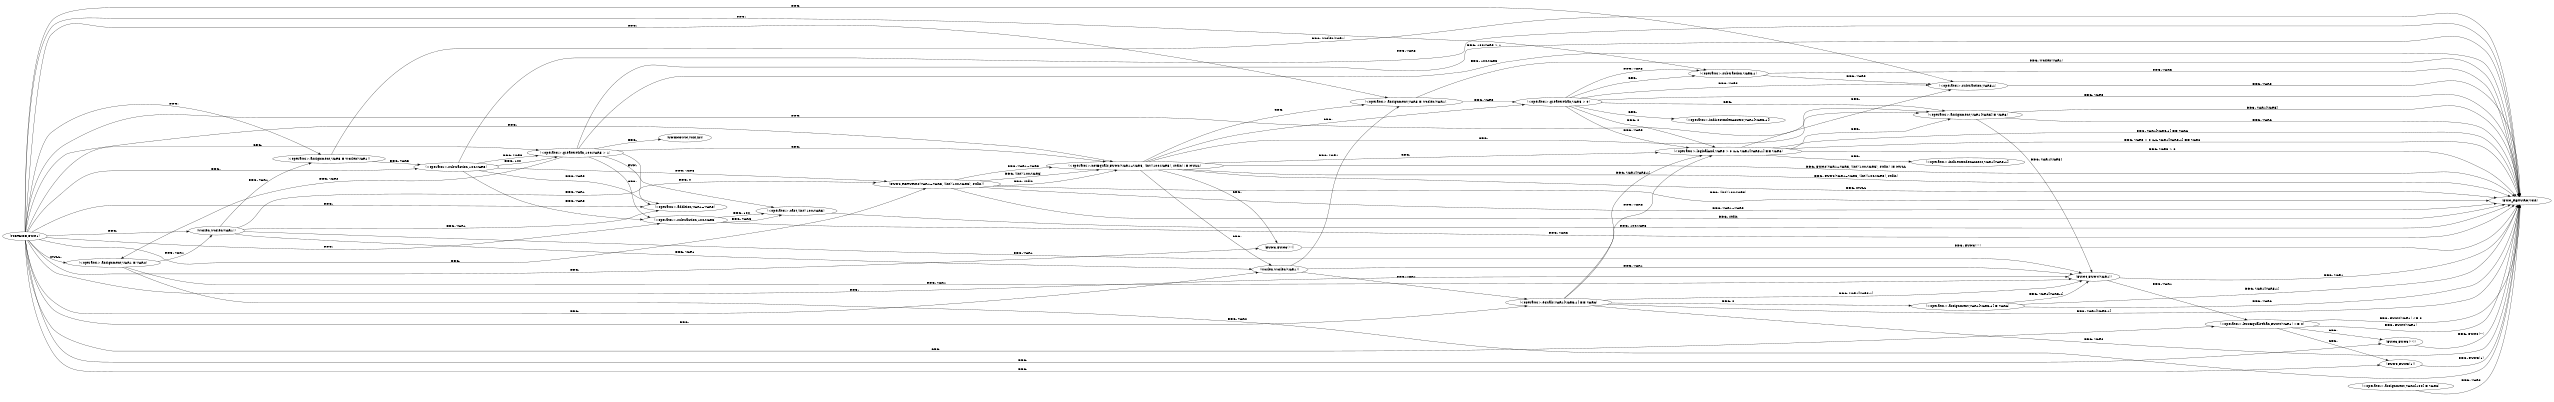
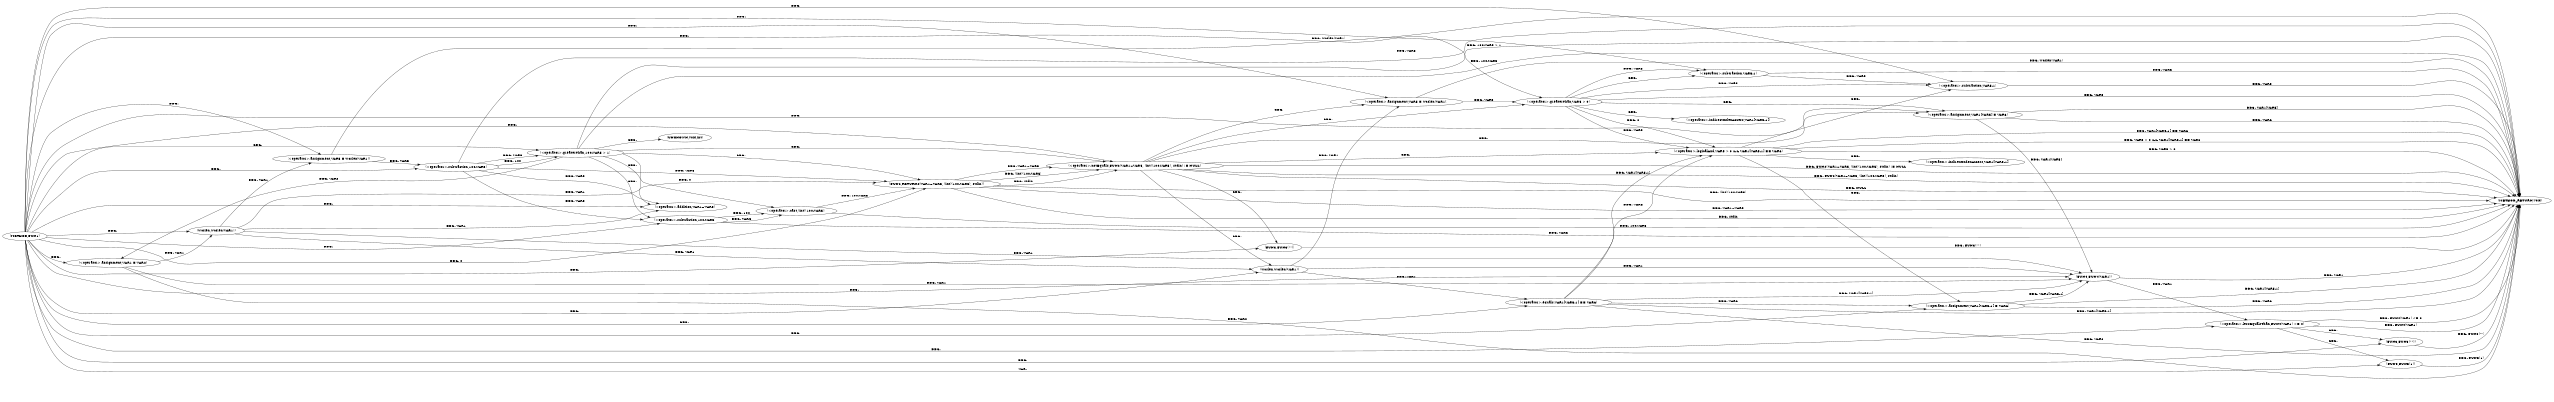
none -> (719, 38)
(1867, 132) -> (1843, 224)
(633, 140) -> (633, 140)
none -> (771, 160)
(633, 165) -> (633, 165)
none -> (865, 198)
(2520, 201) -> (2520, 201)
(57, 257) -> (57, 257)
(456, 261) -> (456, 261)
(1728, 301) -> (1728, 301)
(685, 322) -> (685, 322)
none -> (945, 335)
(937, 349) -> (937, 349)
(1023, 369) -> (1023, 369)
(2401, 386) -> none
